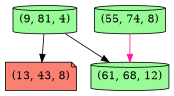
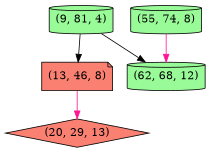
(41, 76) -> (77, 76)
(130, 76) -> (166, 76)
none -> (77, 133)
